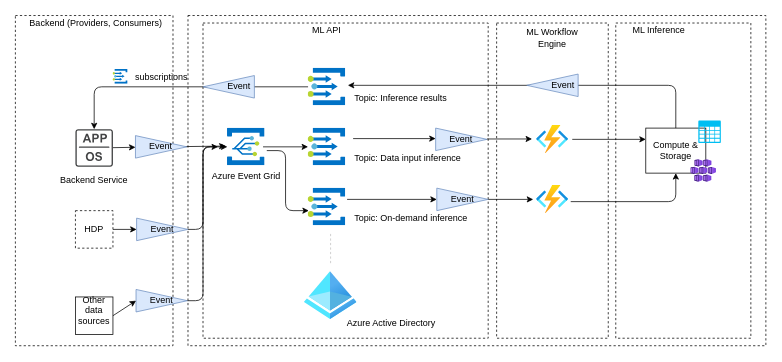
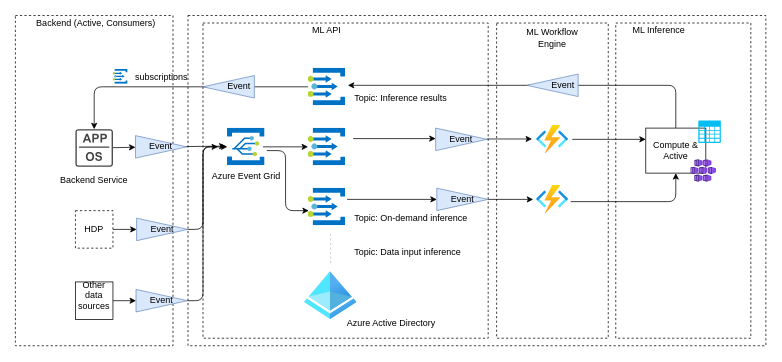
(96, 23) -> (96, 23)
(675, 150) -> (675, 150)
(413, 158) -> (413, 252)
(94, 315) -> (94, 300)
